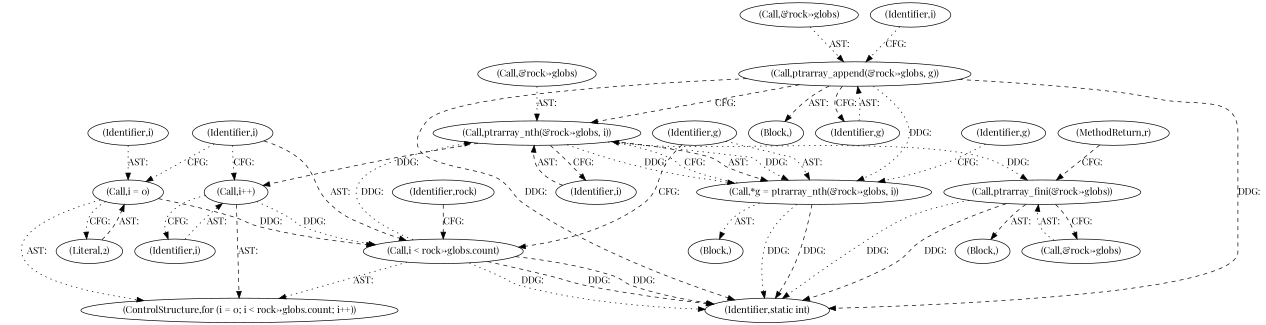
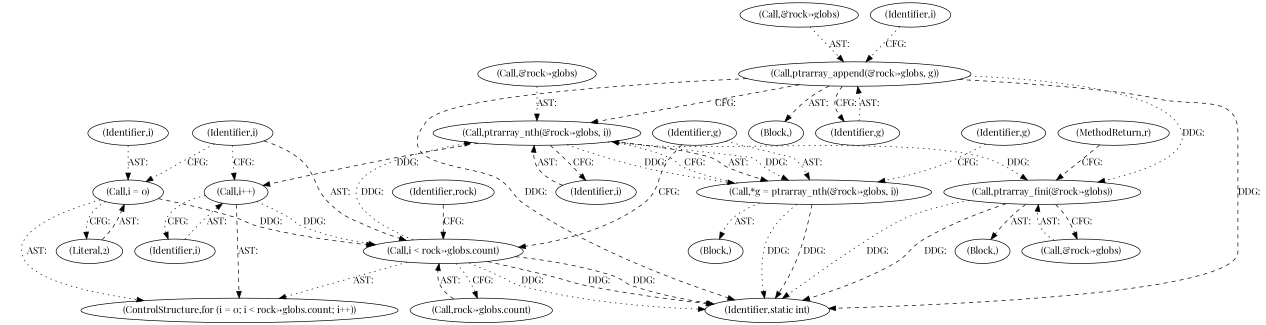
(909, 136) -> (1138, 100)
none -> (481, 310)
